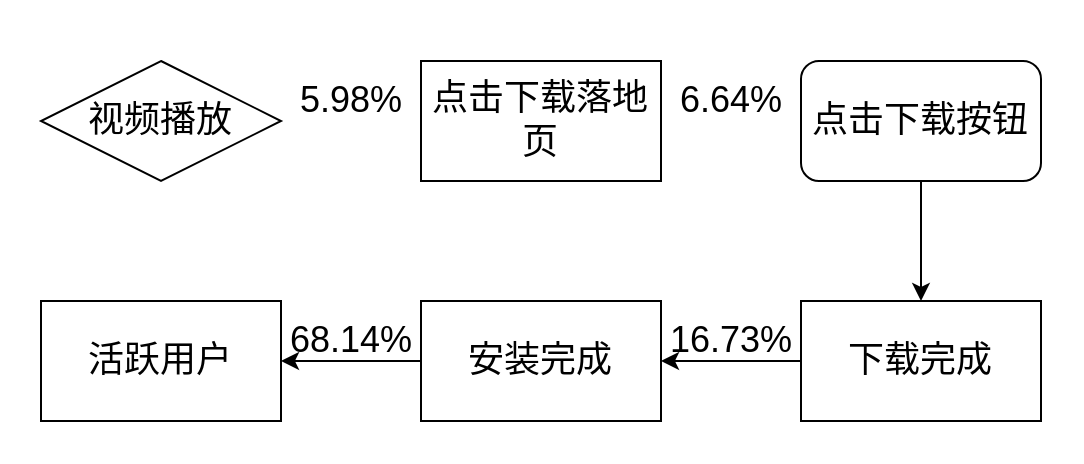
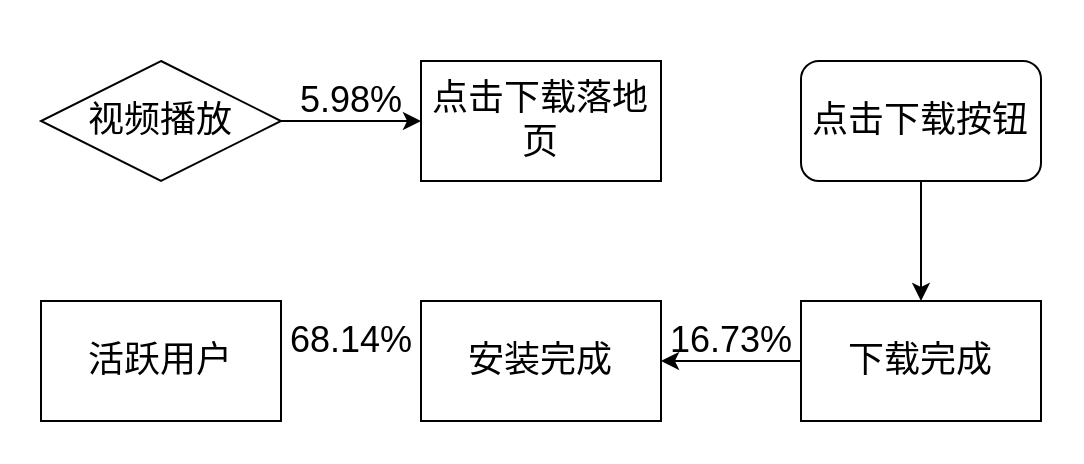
(731, 101) -> none
none -> (344, 121)
(358, 361) -> none
